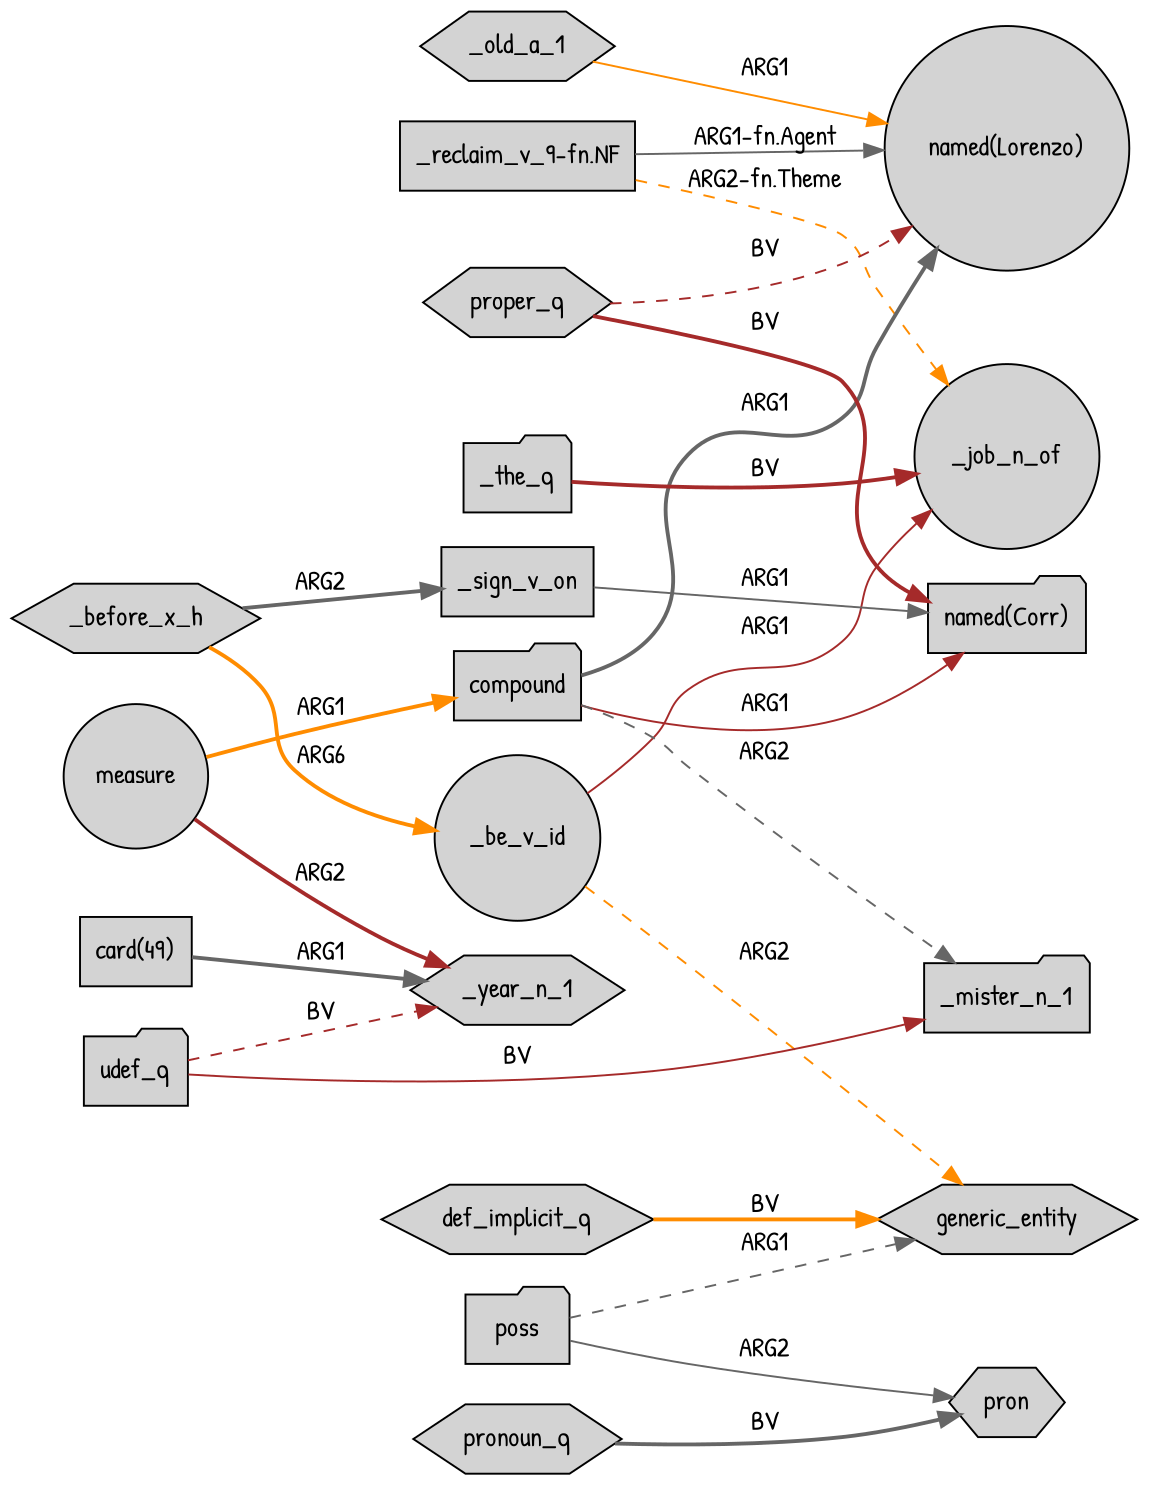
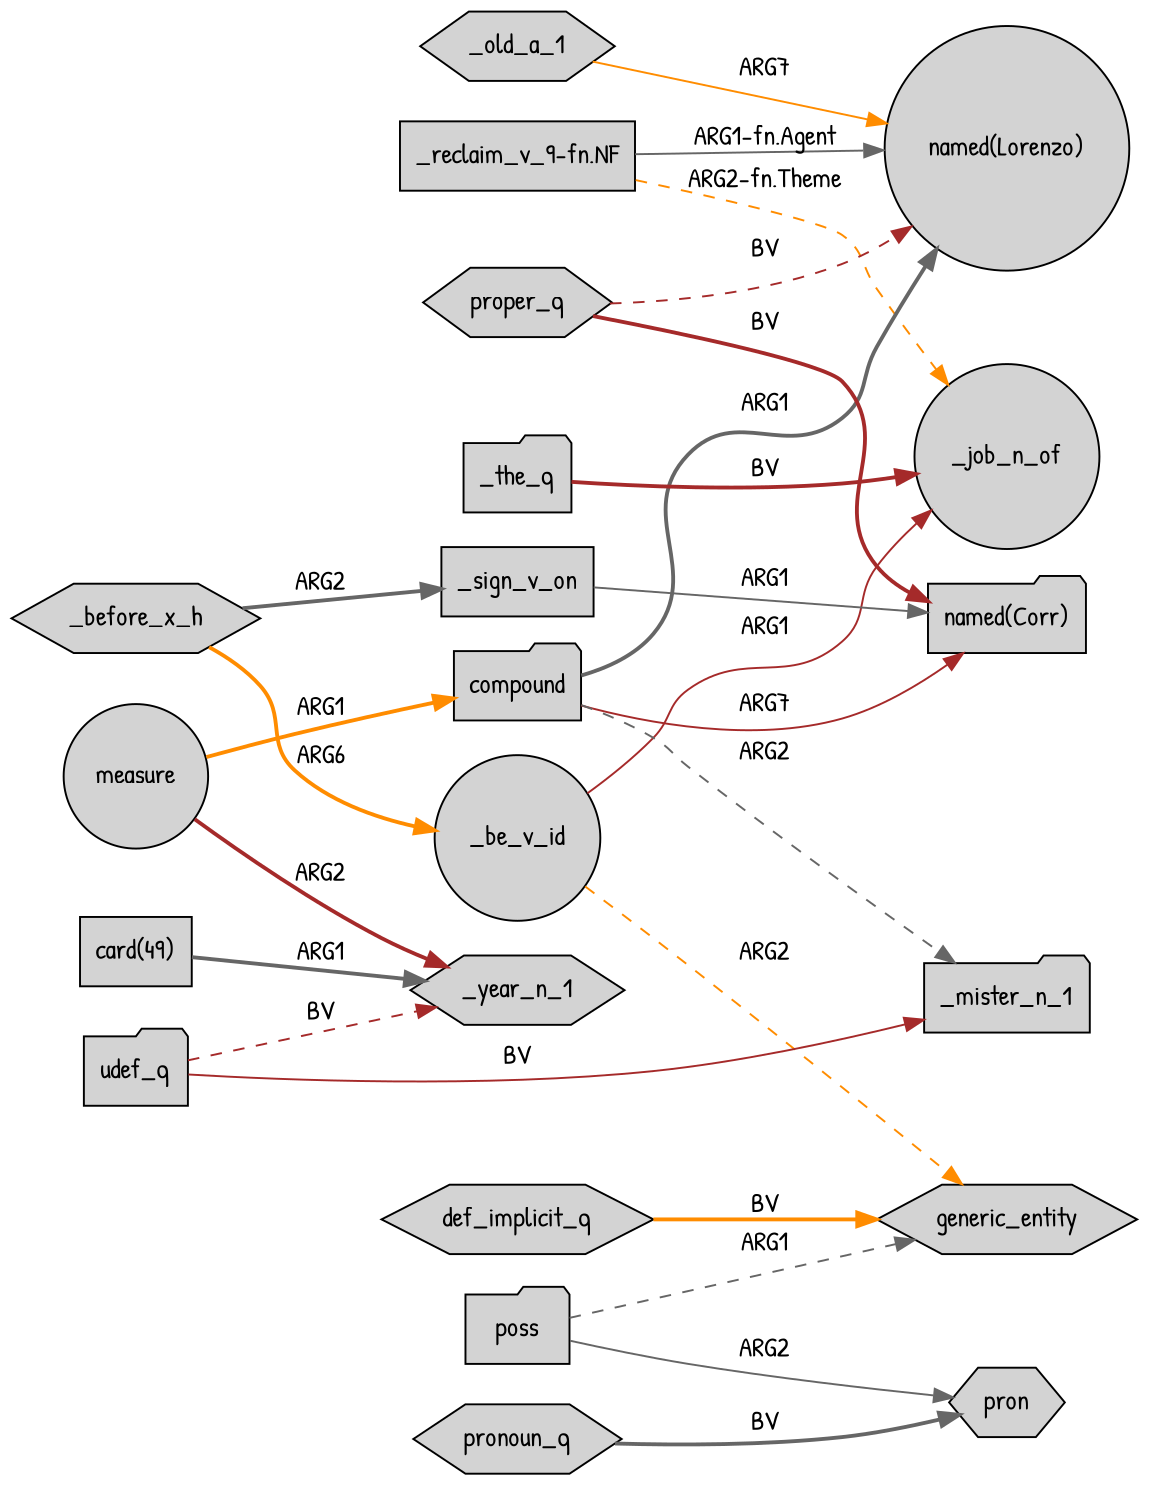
(765, 68) -> (765, 68)
(765, 704) -> (765, 704)
